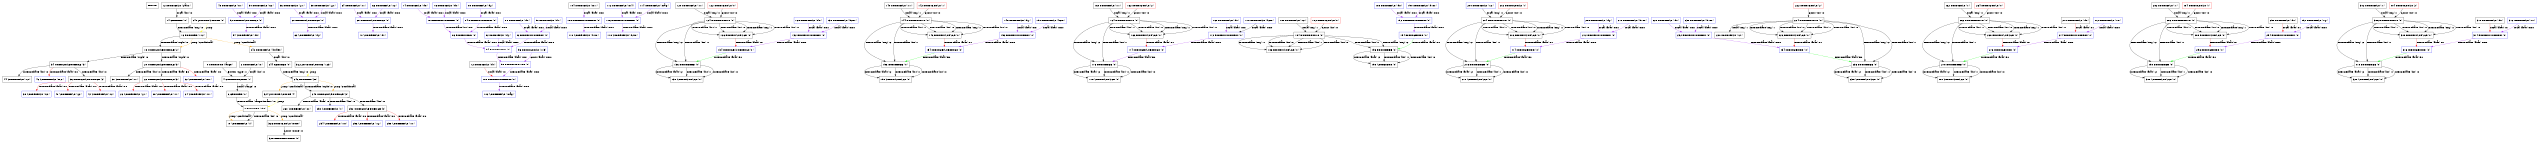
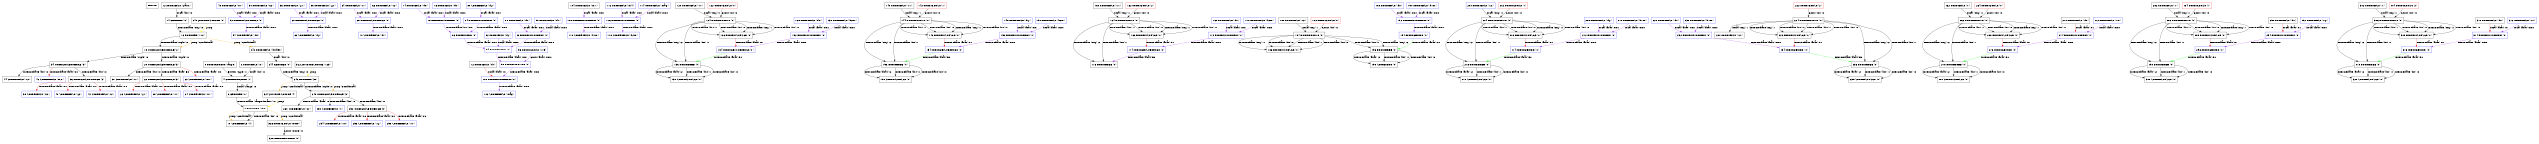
(481, 6) -> (481, 6)
(1249, 28) -> (1249, 28)
(220, 65) -> (220, 65)
(1104, 79) -> none
